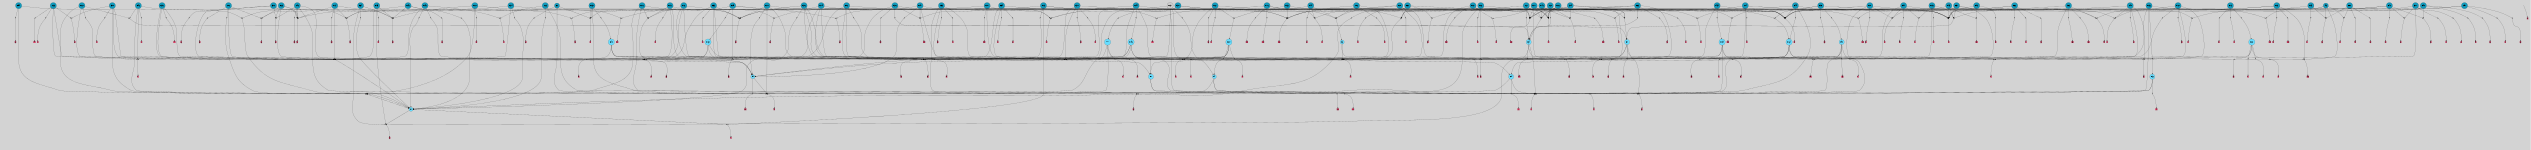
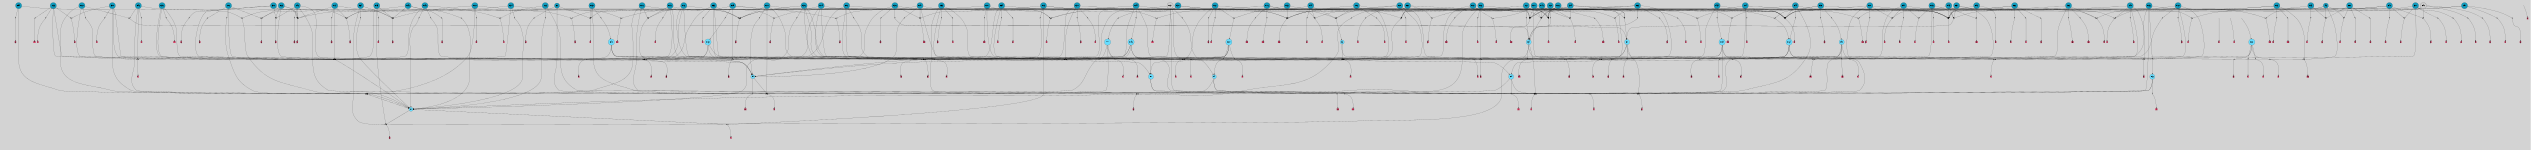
(2230, 6) -> none
(2423, 6) -> (2423, 6)
